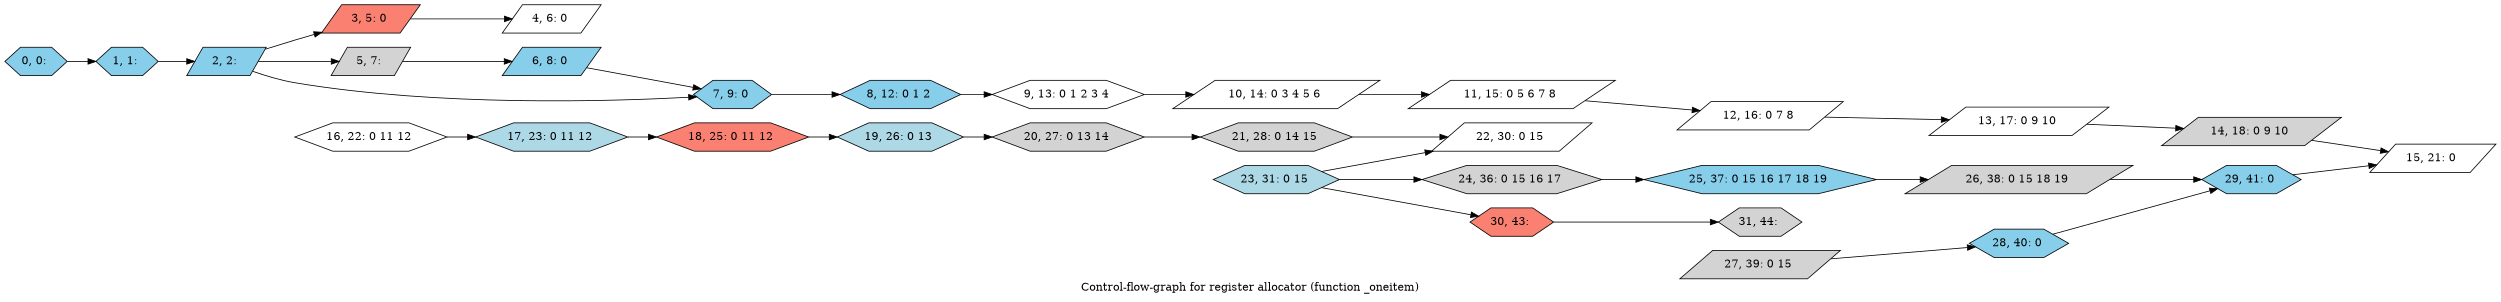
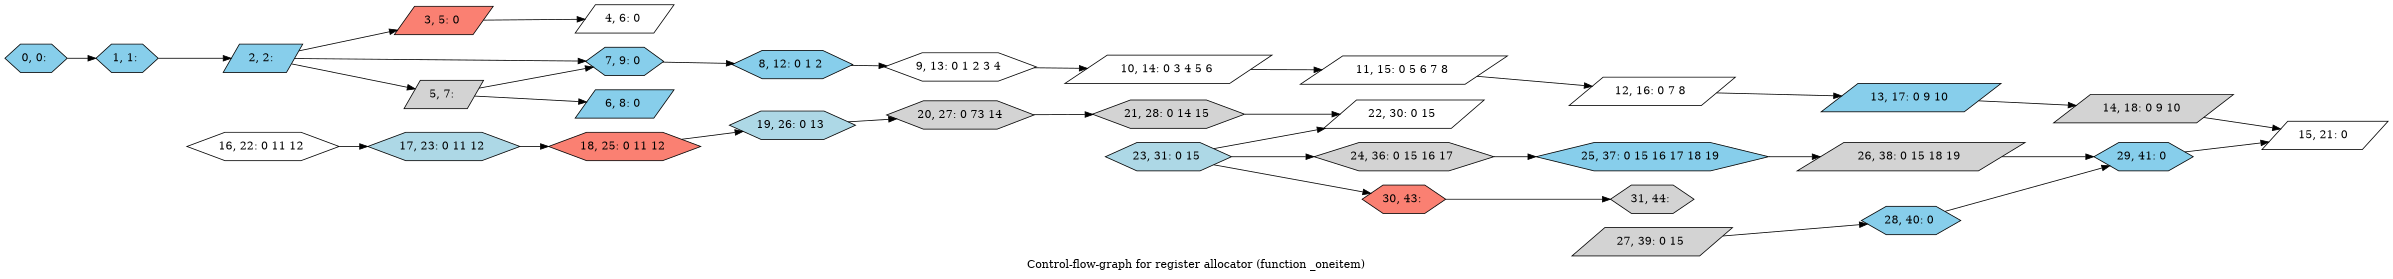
(640, 78) -> (532, 78)
(2019, 121) -> (1911, 98)
(1068, 137) -> (960, 115)
